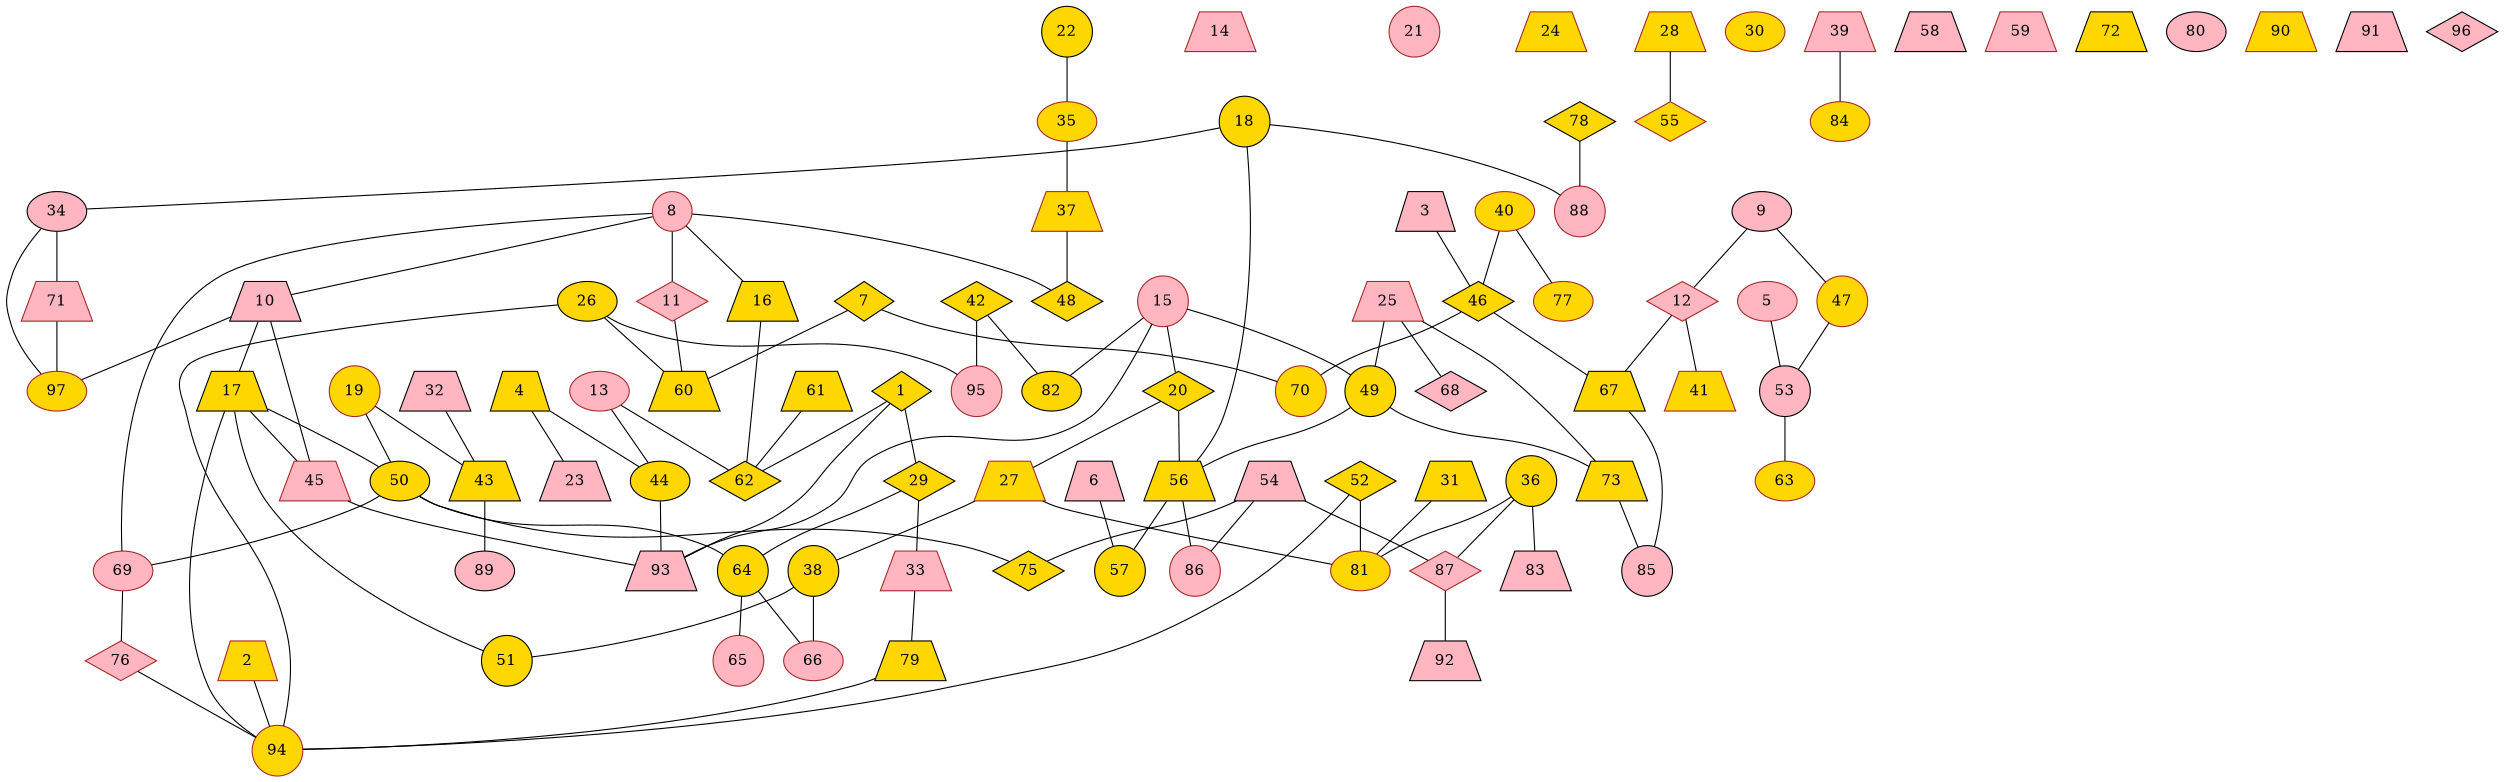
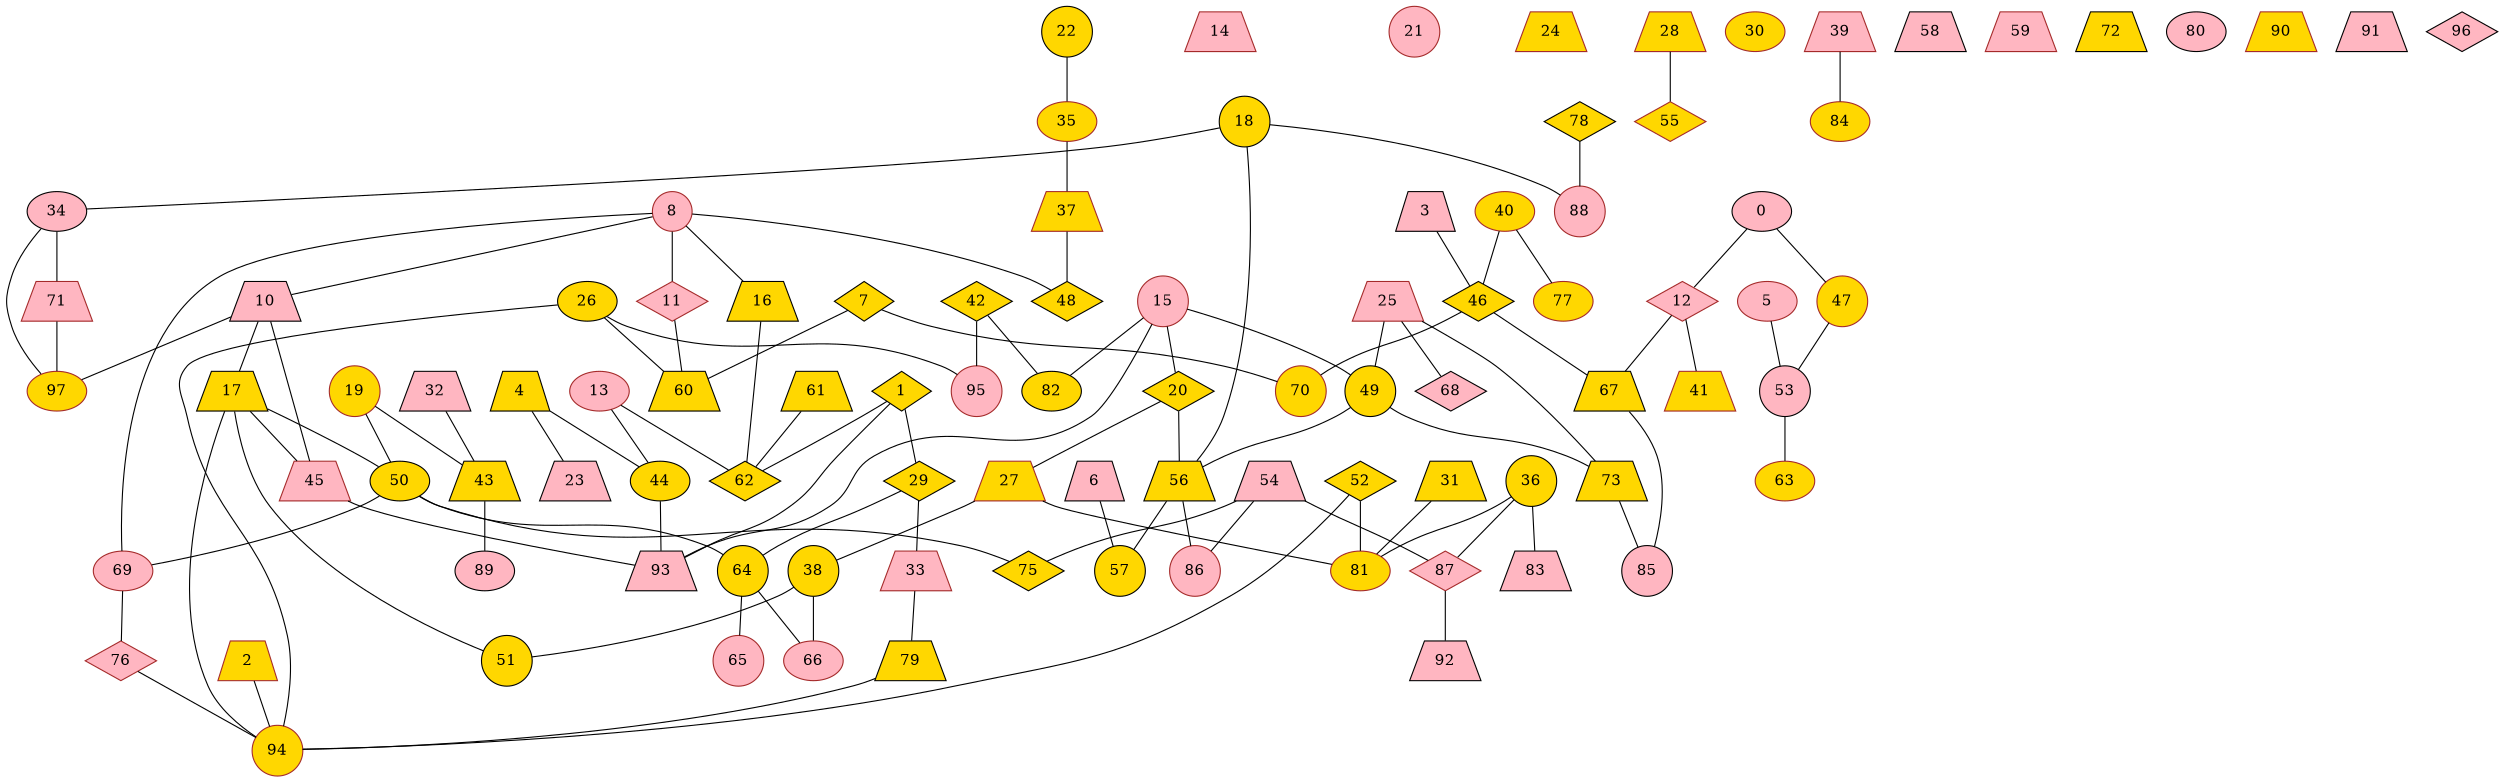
(1762, 211) -> (1762, 211)
